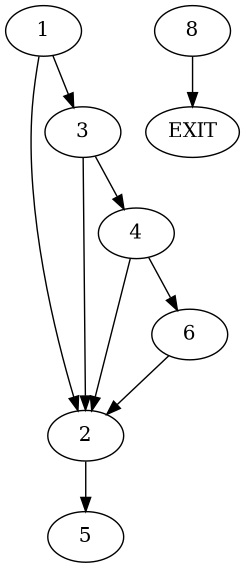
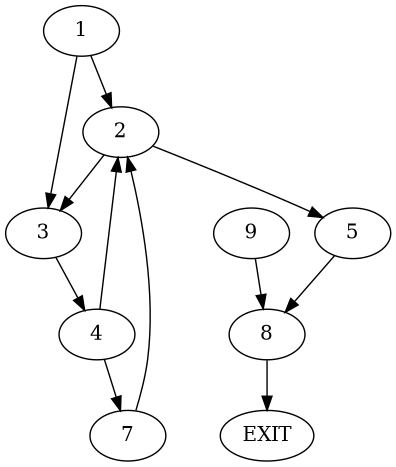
none -> (252, 233)
(84, 277) -> (87, 177)
none -> (315, 279)
(190, 335) -> (128, 436)
